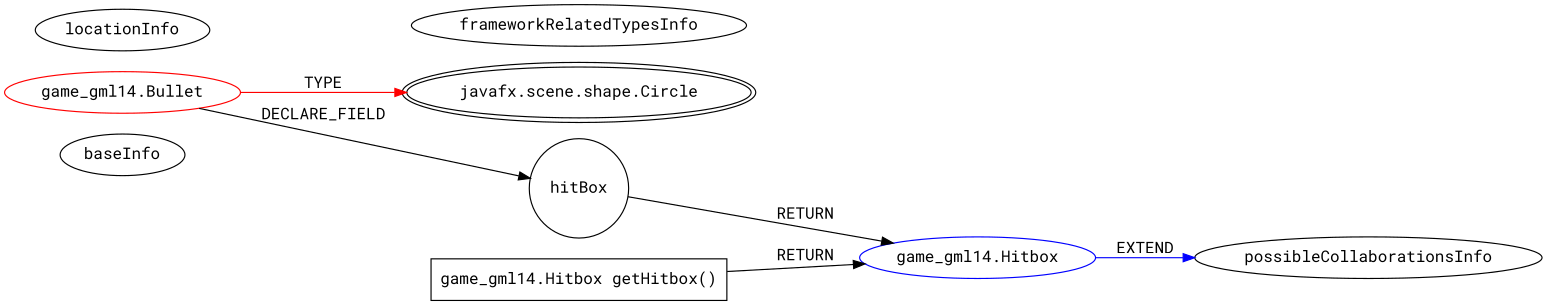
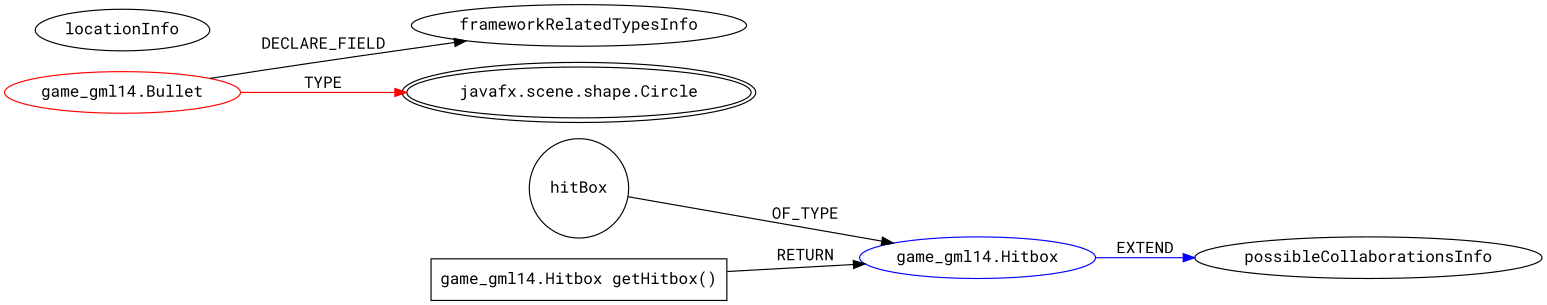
(359, 142) -> (332, 60)
(123, 155) -> none
(805, 214) -> (805, 214)
